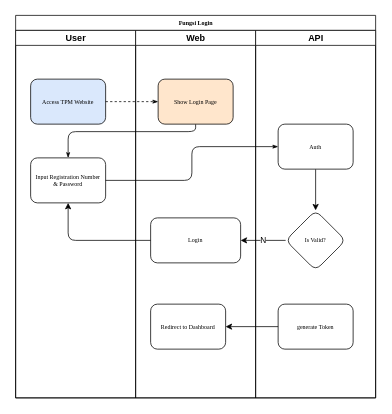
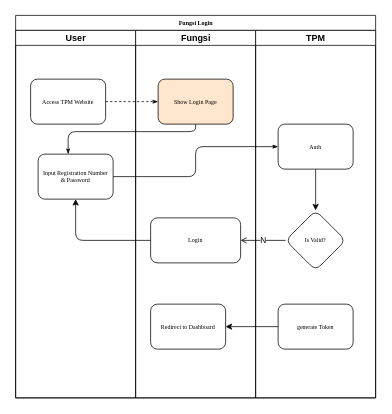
(196, 38) -> (196, 38)
(316, 38) -> (316, 38)
(68, 102) -> (68, 102)
(68, 180) -> (75, 177)
(247, 240) -> (245, 240)
